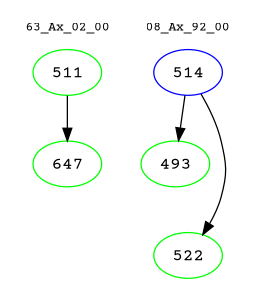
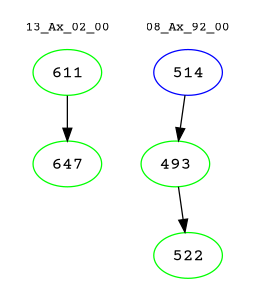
(68, 27) -> (68, 27)
(67, 72) -> (67, 72)
(225, 158) -> (181, 203)
